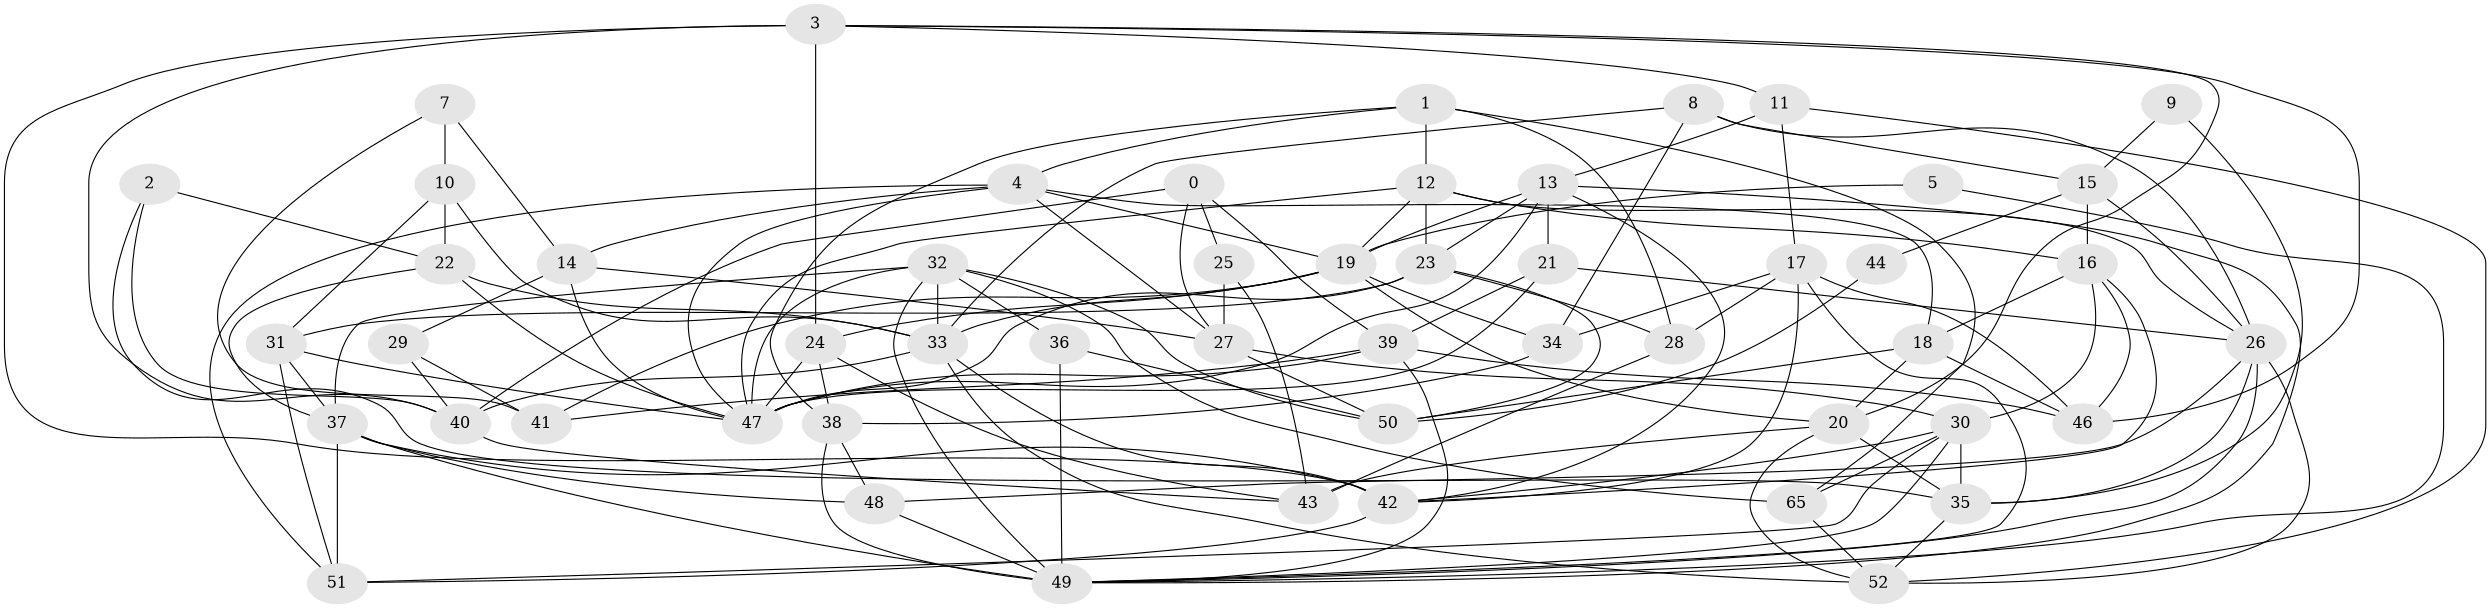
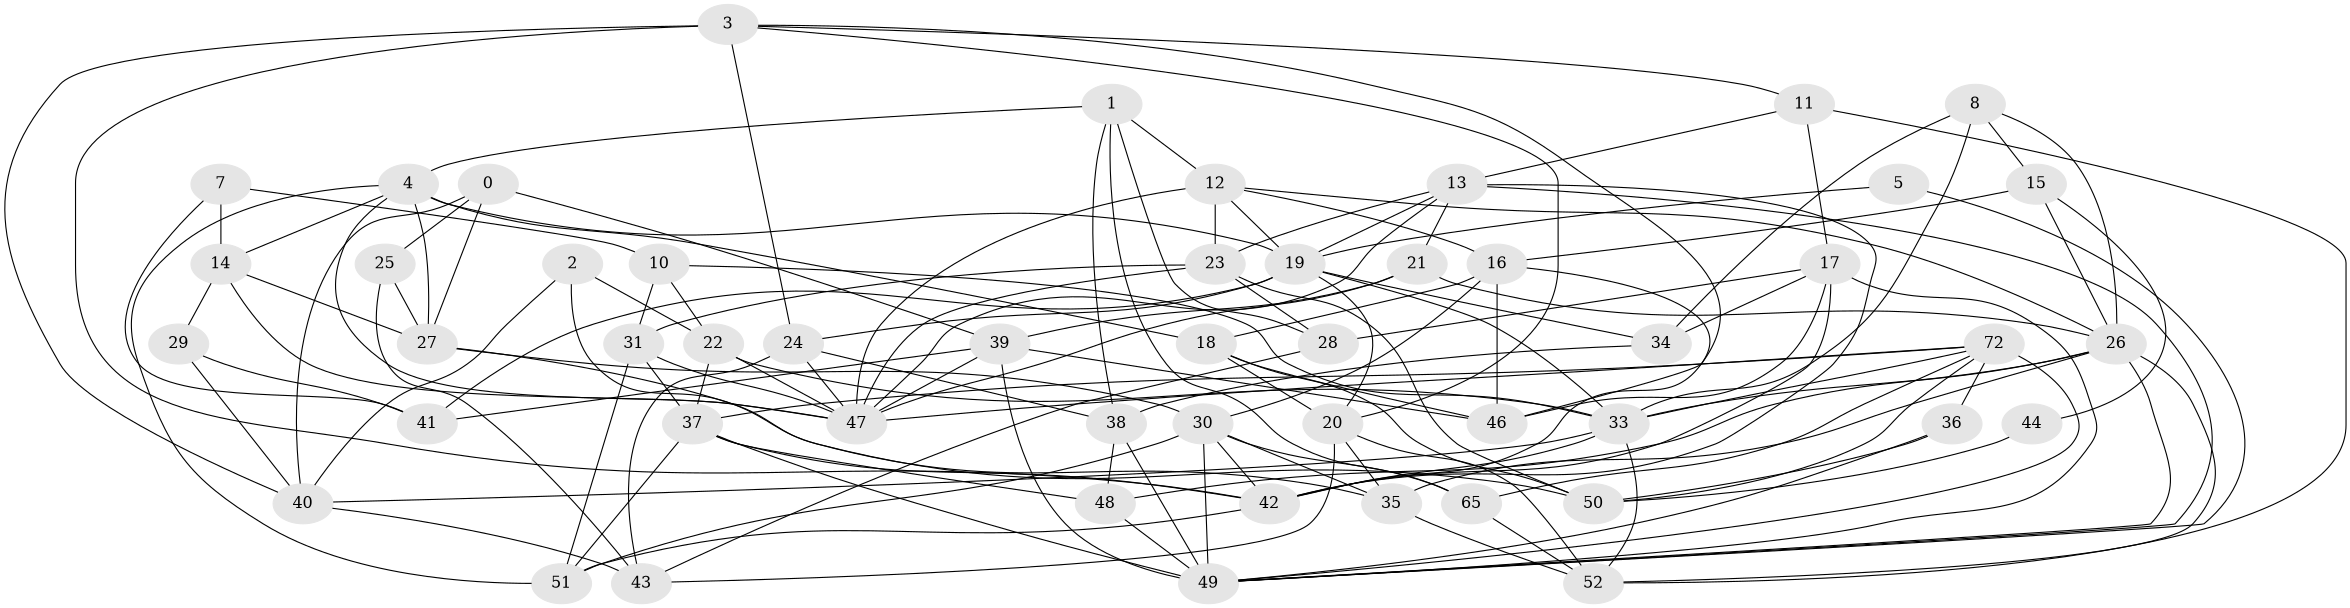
(2172, 104) -> none
(938, 264) -> (1994, 344)
none -> (1868, 385)
